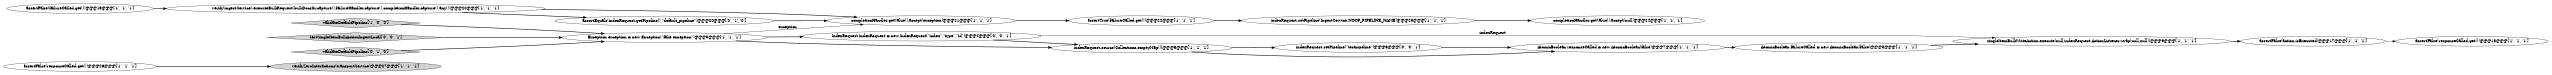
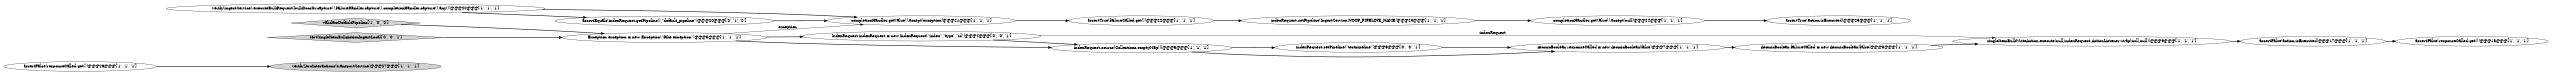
(80, 9) -> none
none -> (1839, 21)
(2389, 41) -> (2389, 41)
(356, 52) -> none
